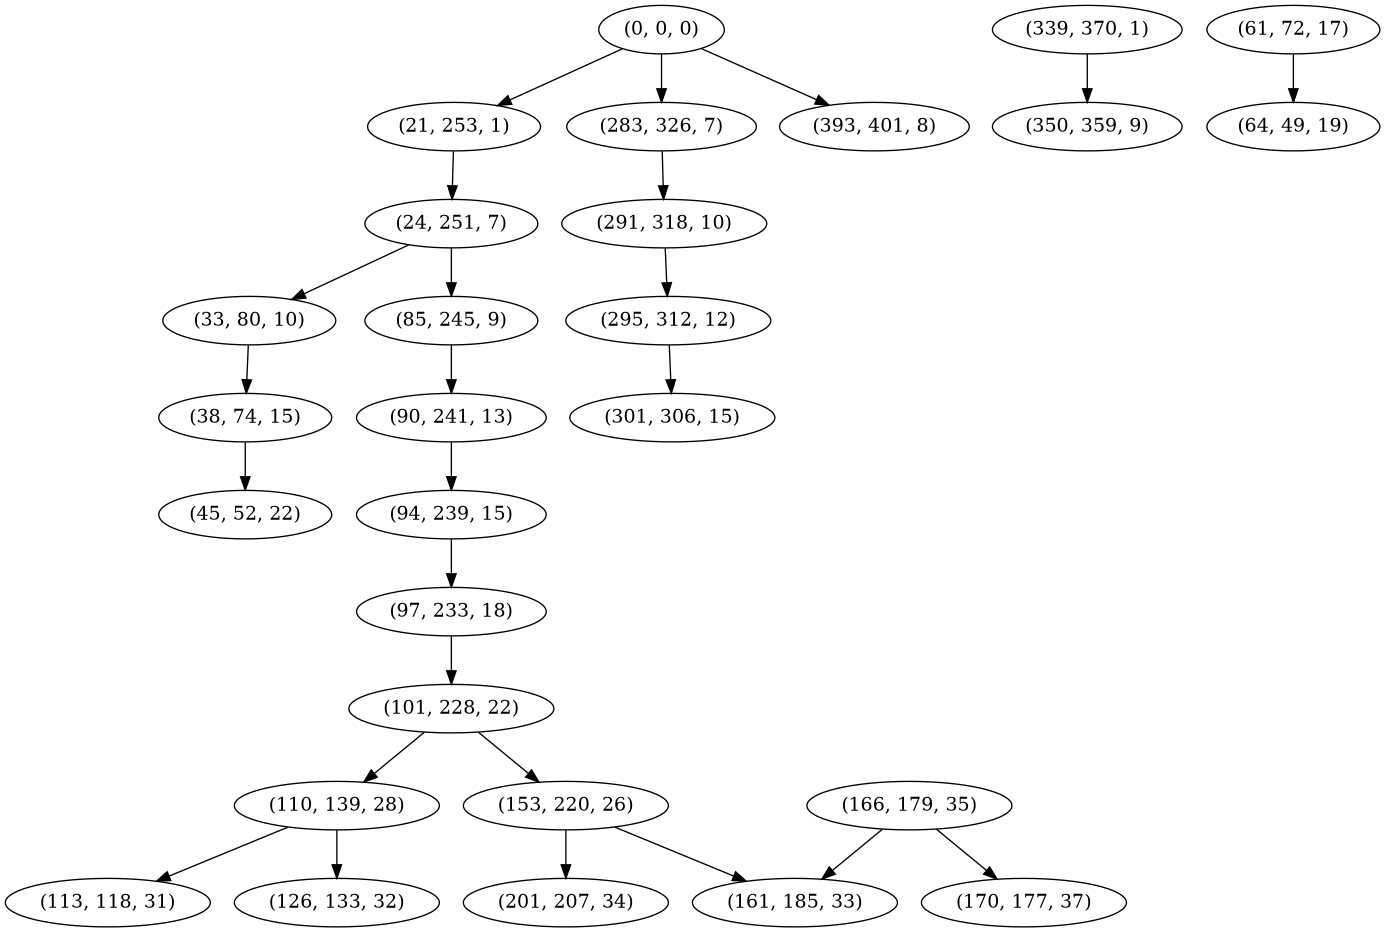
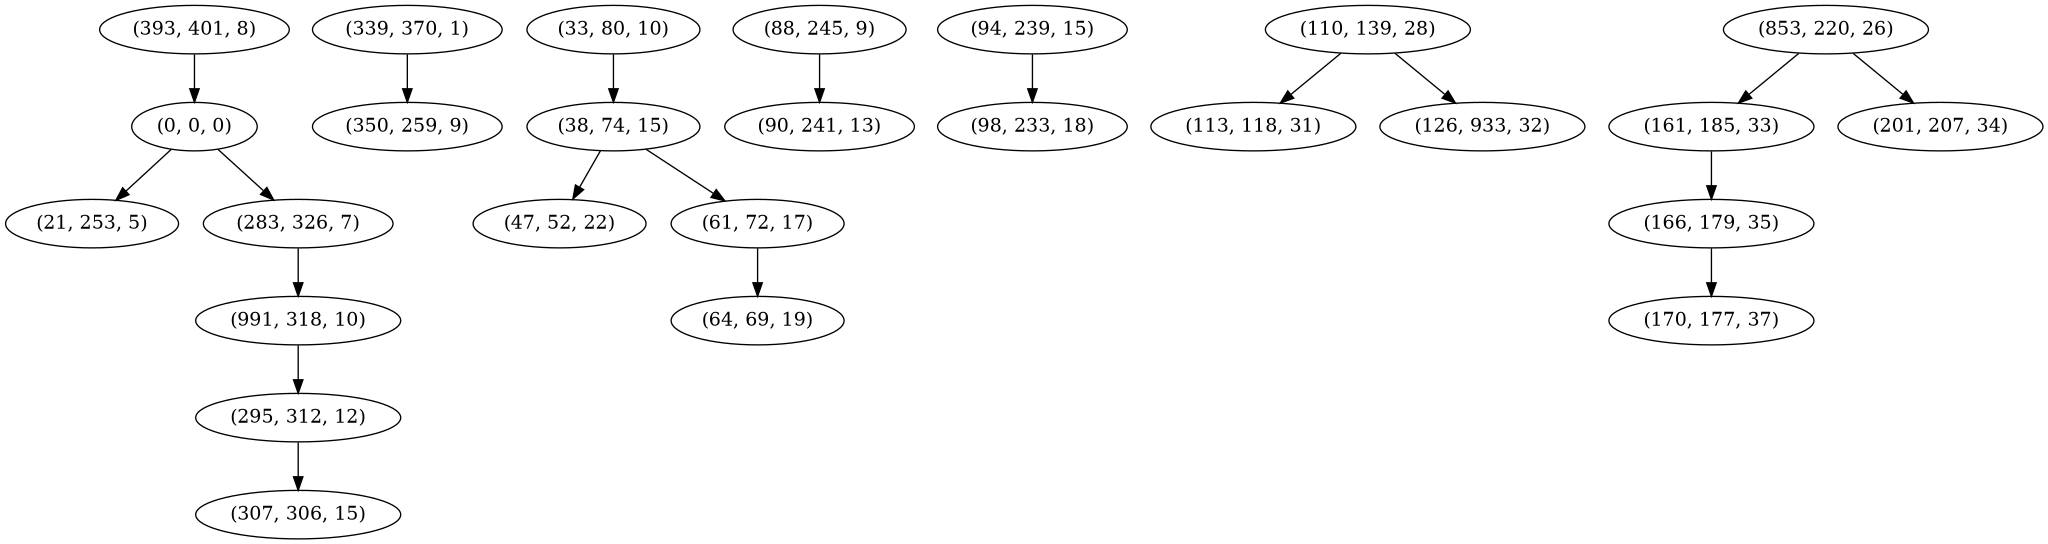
(759, 74) -> (194, 72)
(454, 127) -> (92, 224)
(1087, 127) -> (407, 127)
(1293, 127) -> (758, 321)
none -> (680, 171)
(451, 224) -> none
(664, 224) -> (298, 321)
(451, 321) -> (820, 30)
(672, 418) -> (298, 515)
(451, 460) -> none
(245, 515) -> (560, 224)
(451, 612) -> (1032, 127)
(451, 709) -> none
(566, 806) -> (1826, 30)
(857, 850) -> (1711, 169)
(337, 903) -> (1482, 127)
